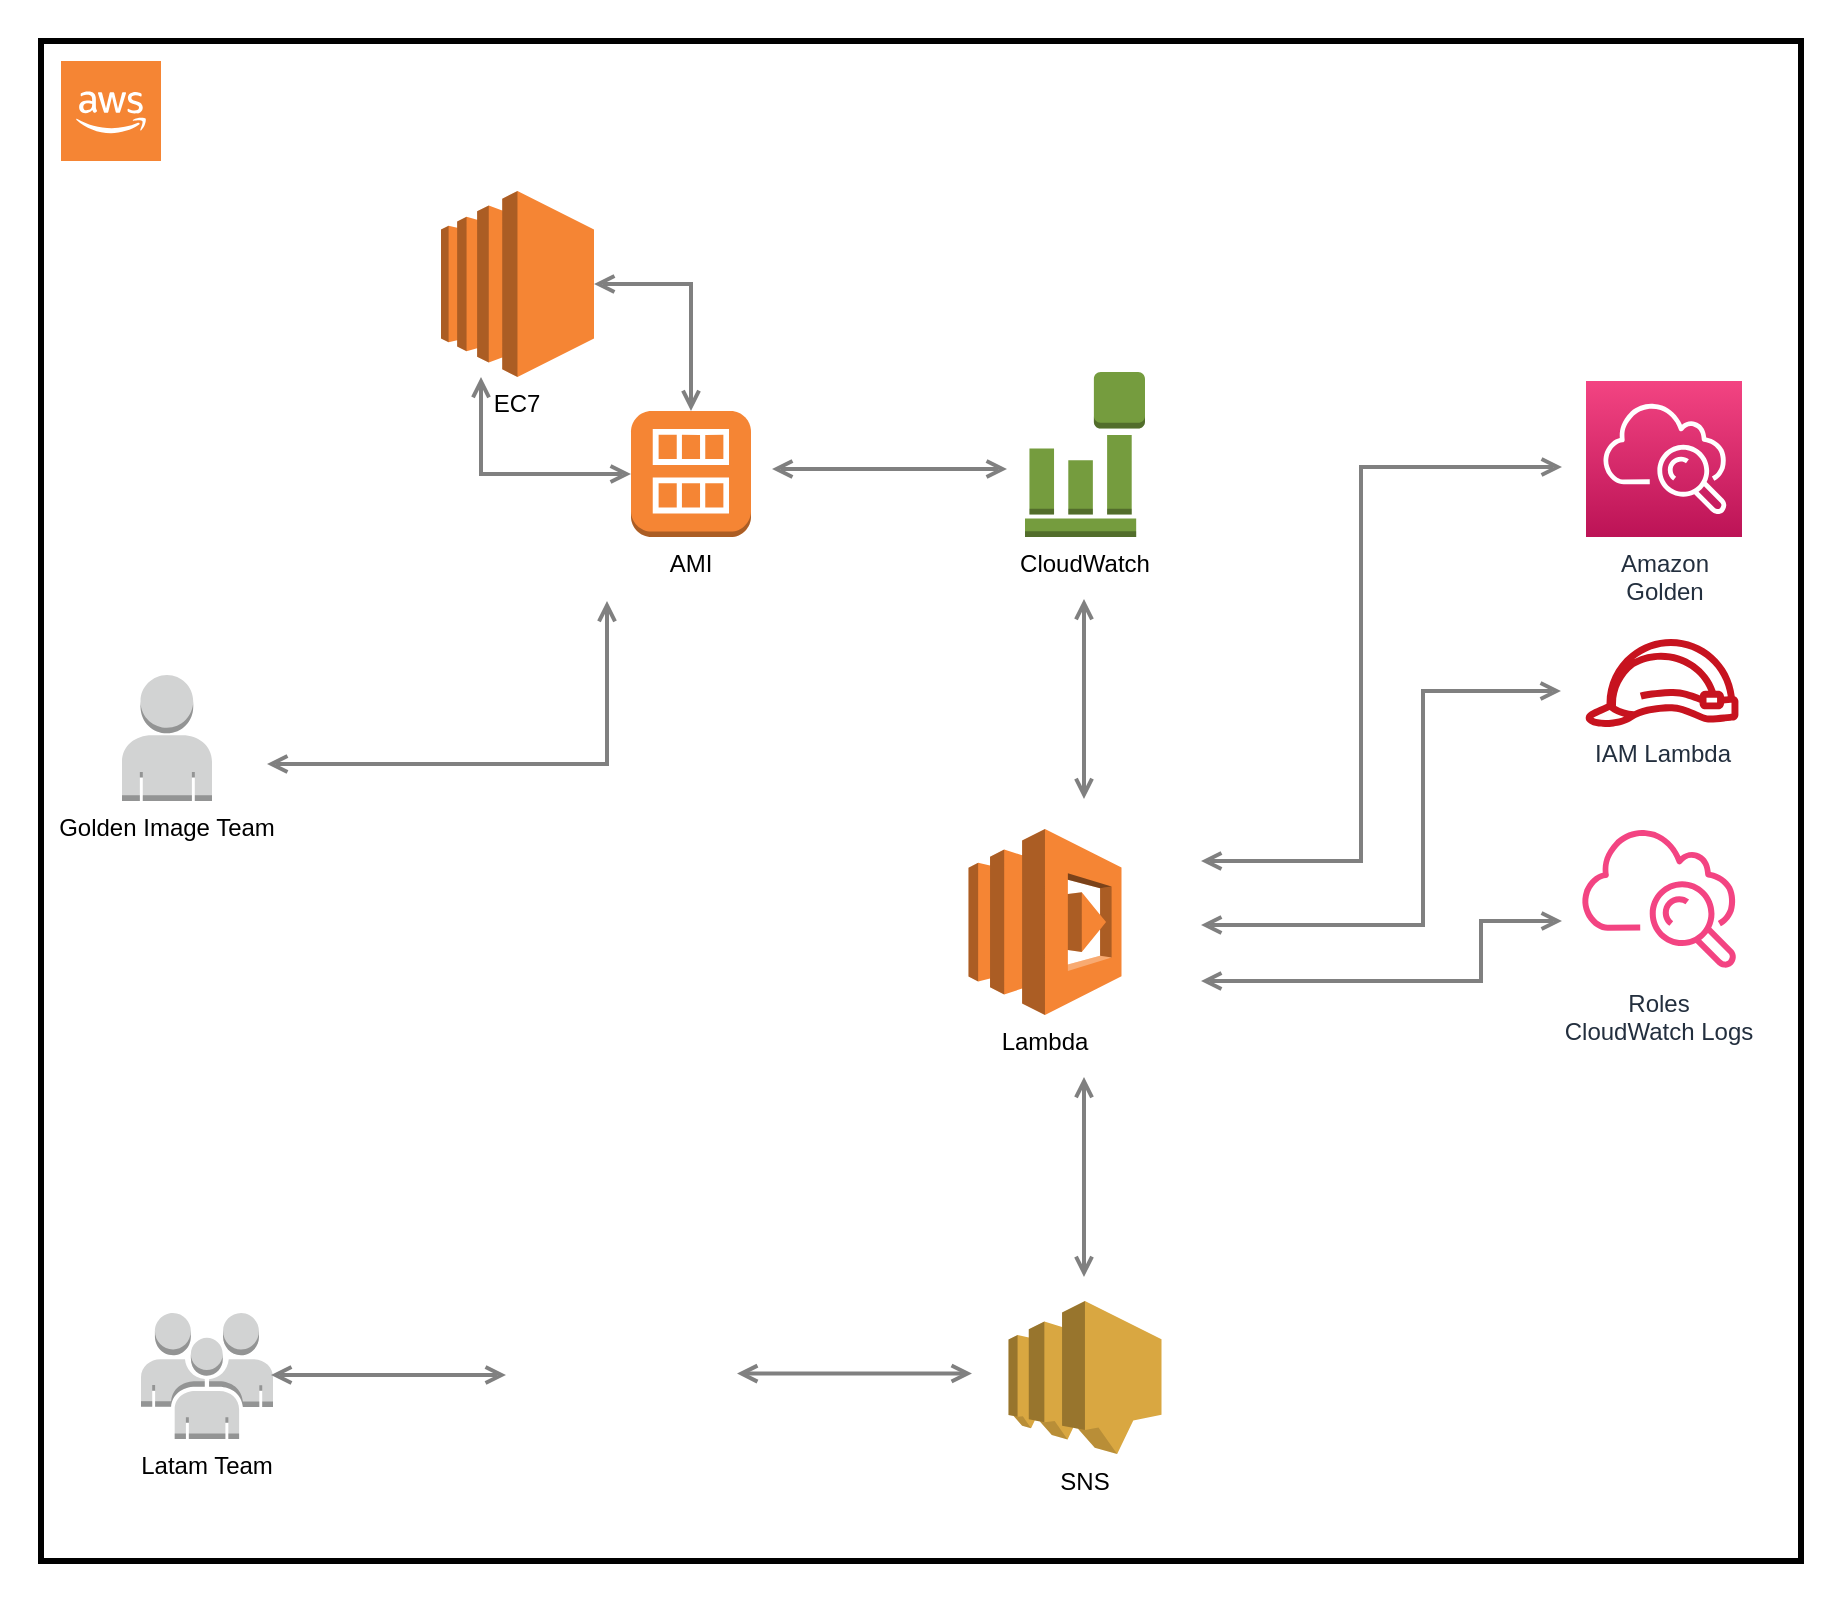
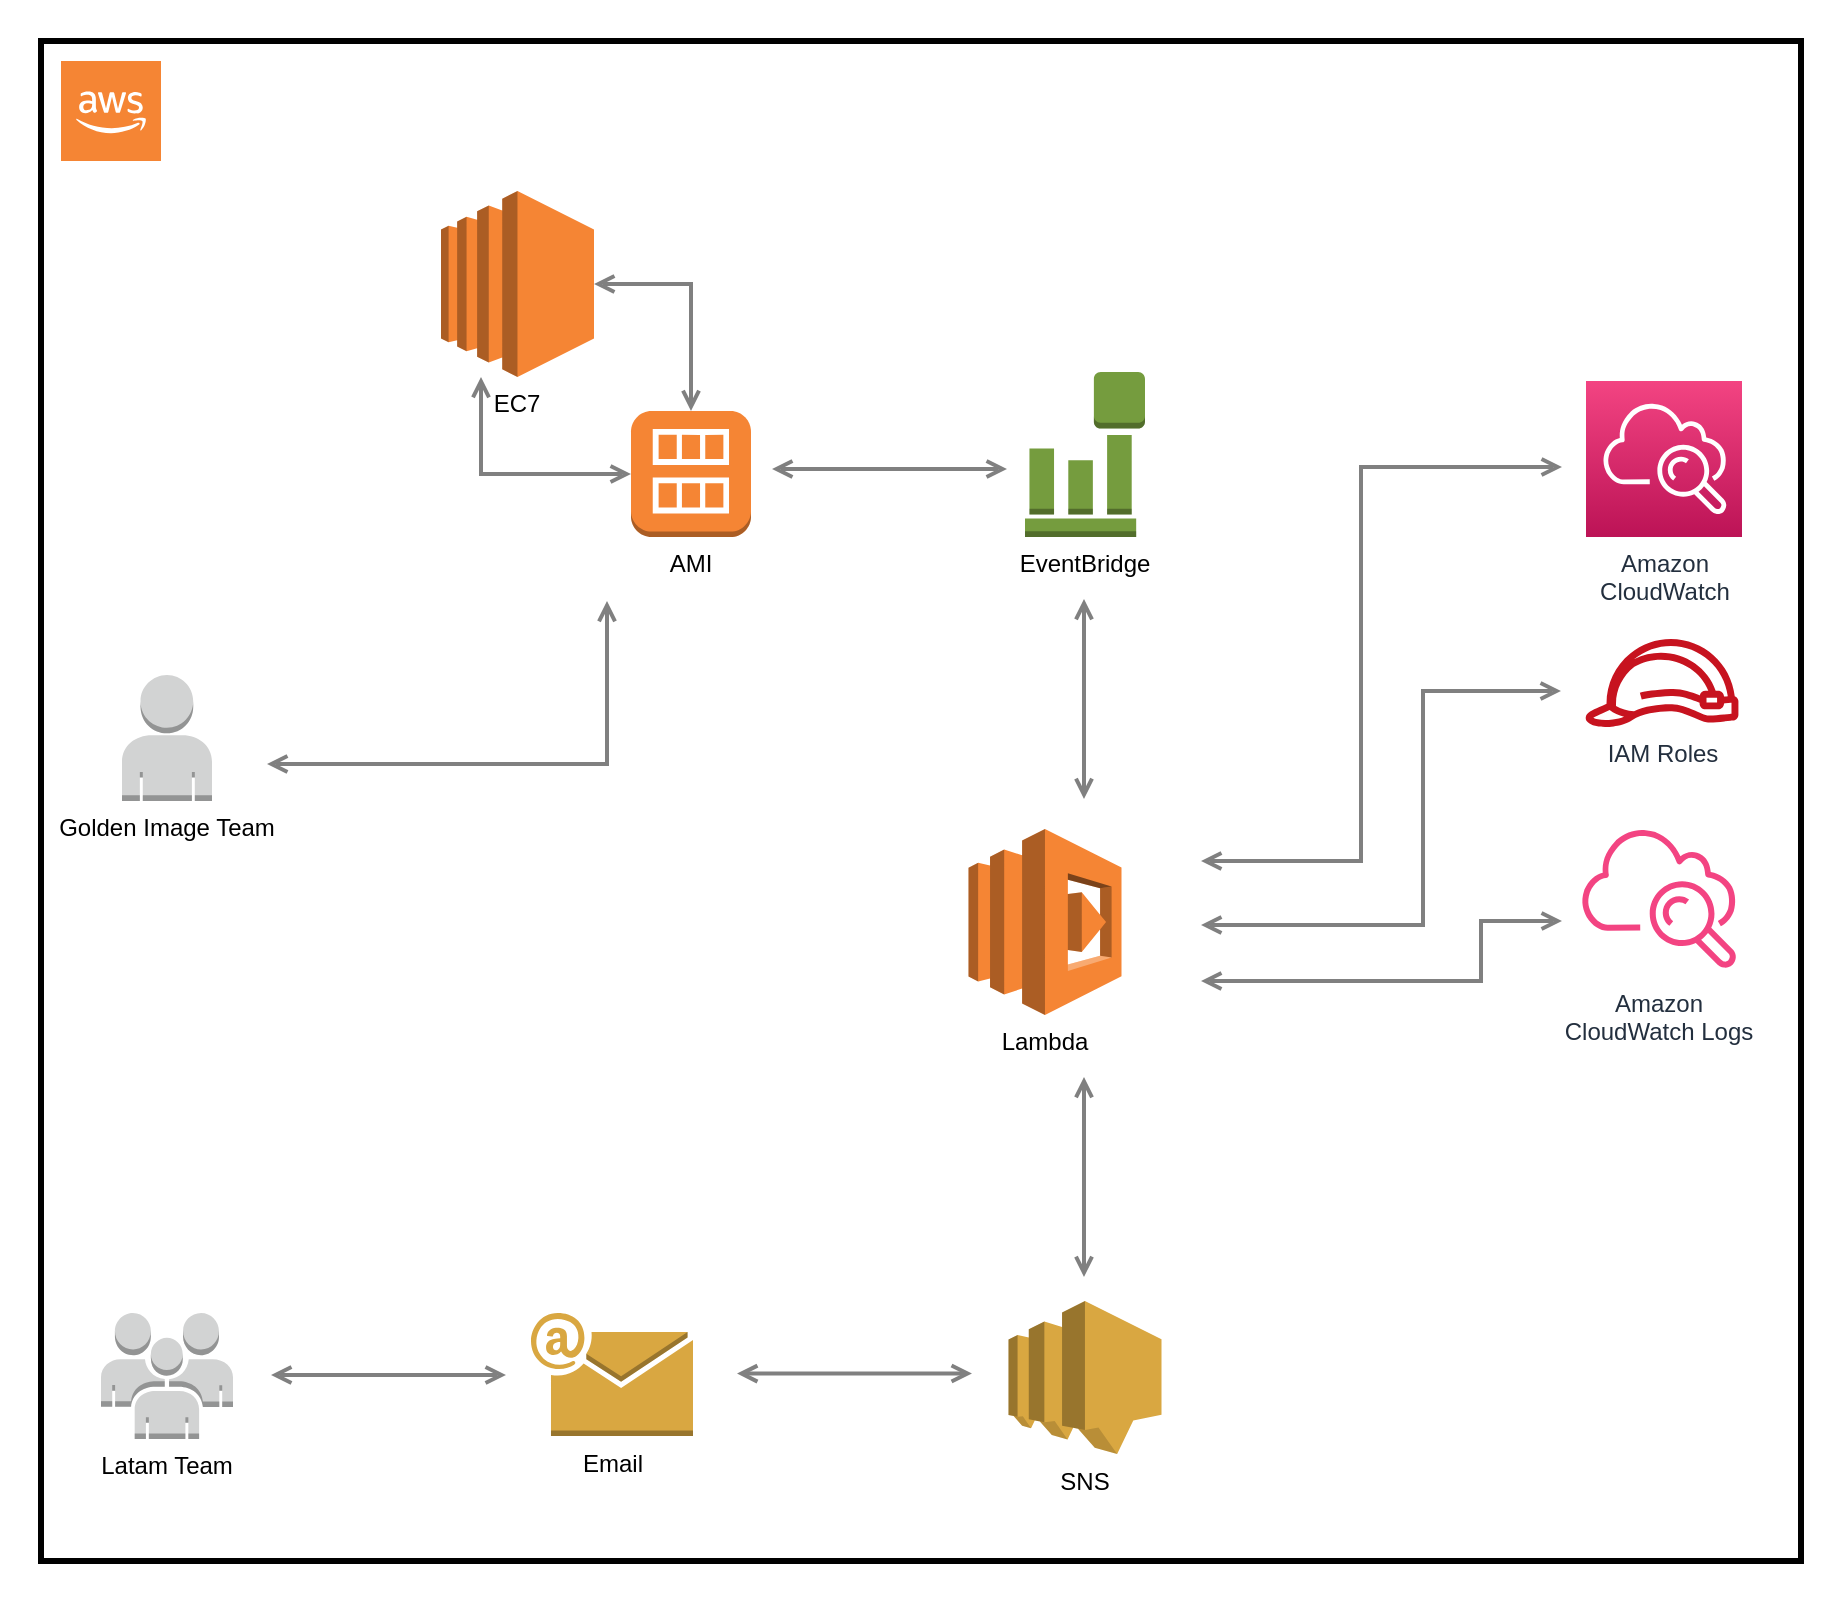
(1086, 565) -> (1086, 565)
(1666, 580) -> (1666, 580)
(1664, 755) -> (1664, 755)
(1660, 1020) -> (1660, 1020)
none -> (612, 1375)
(207, 1376) -> (167, 1376)
